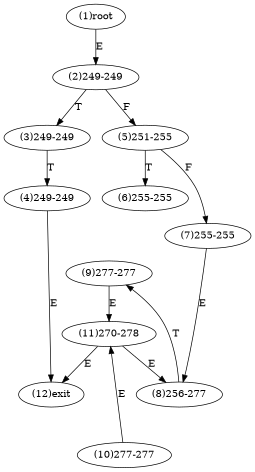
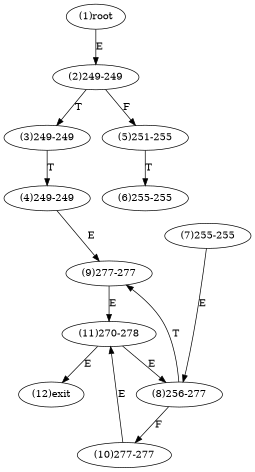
(190, 179) -> none
(49, 293) -> (76, 233)
none -> (154, 422)
